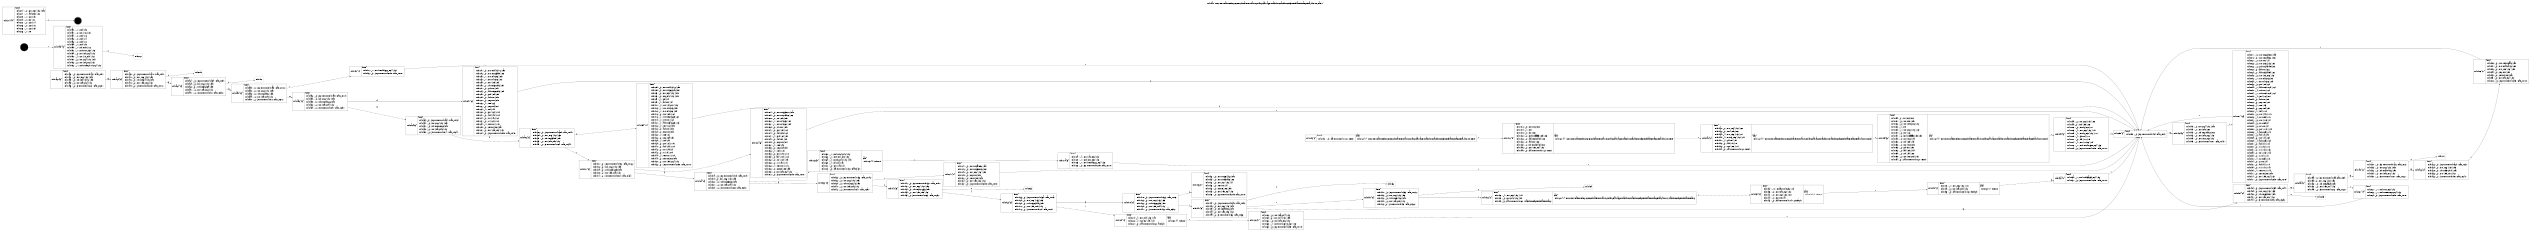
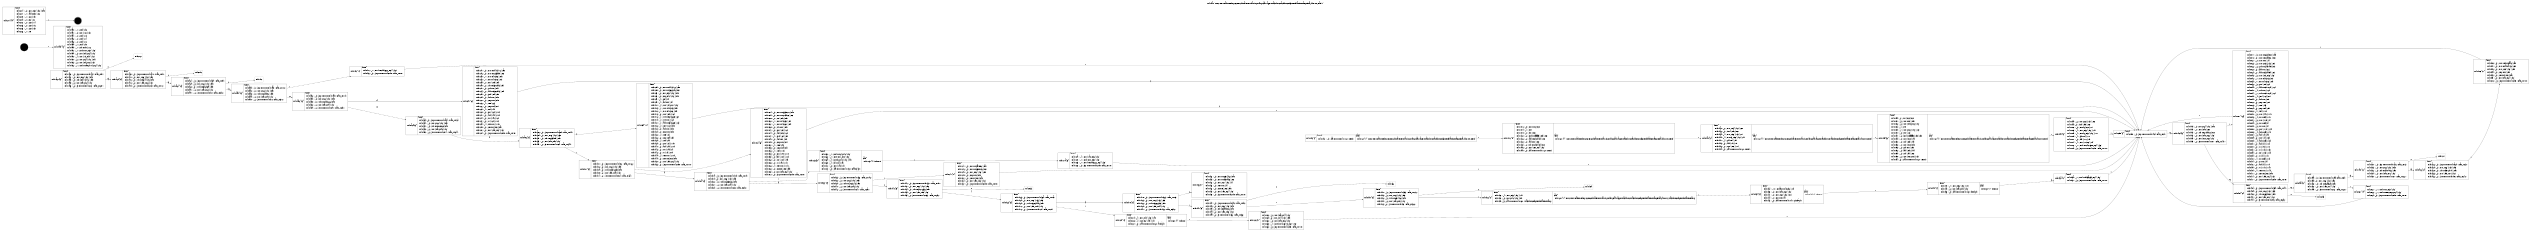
(118, 53) -> (118, 64)
(1742, 210) -> (2216, 166)
